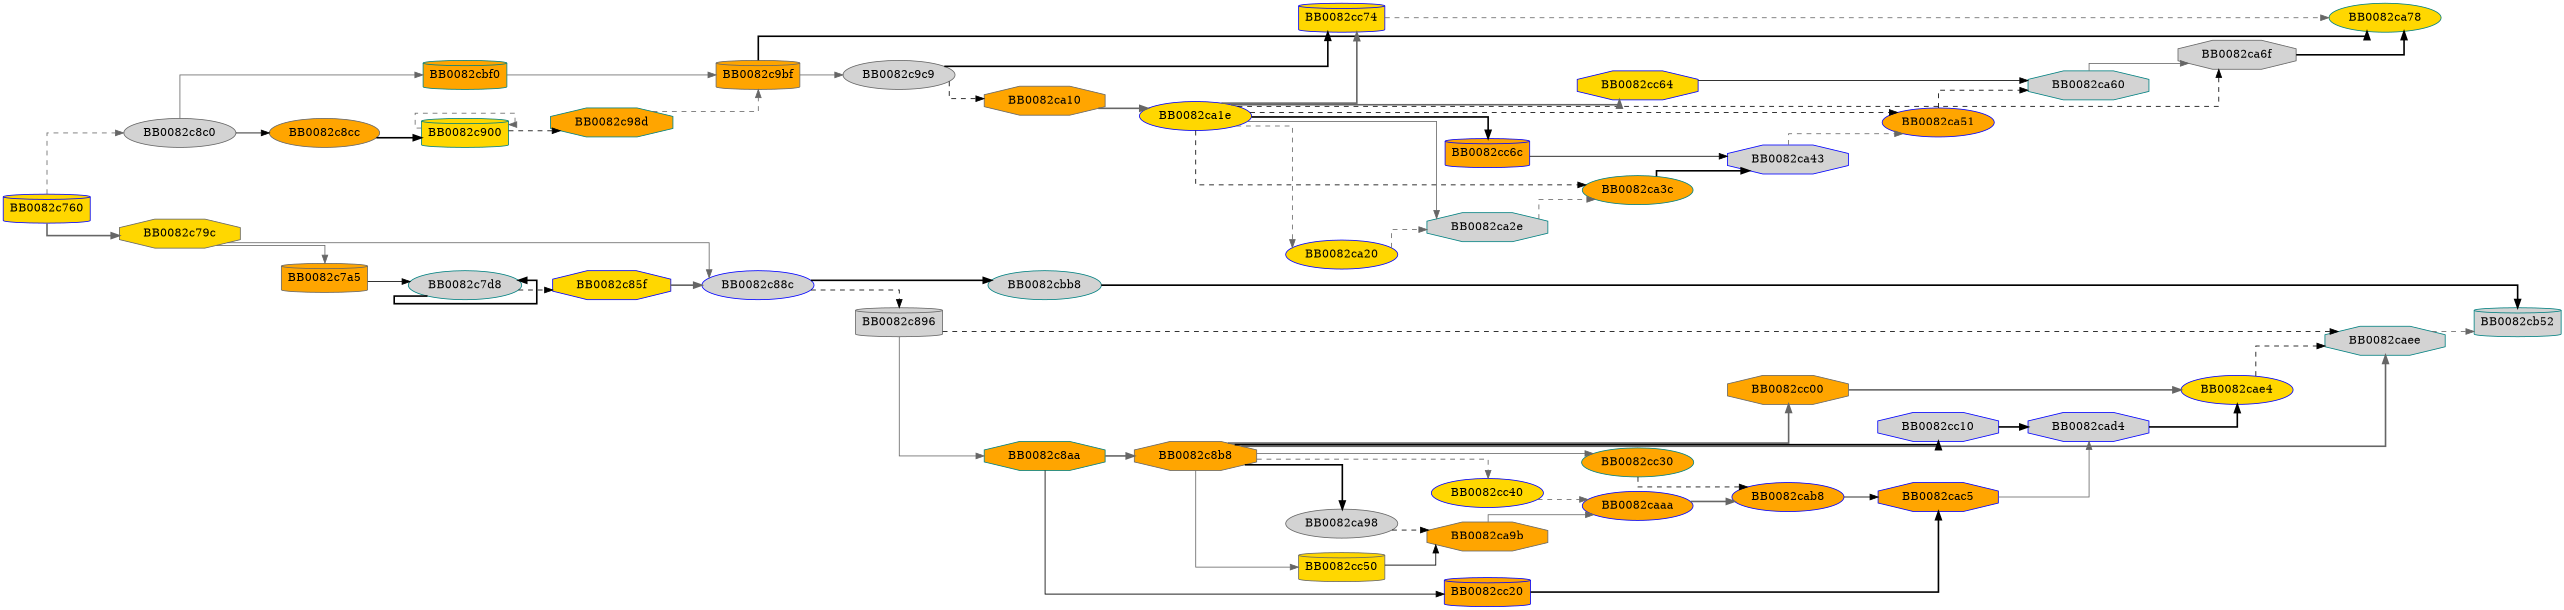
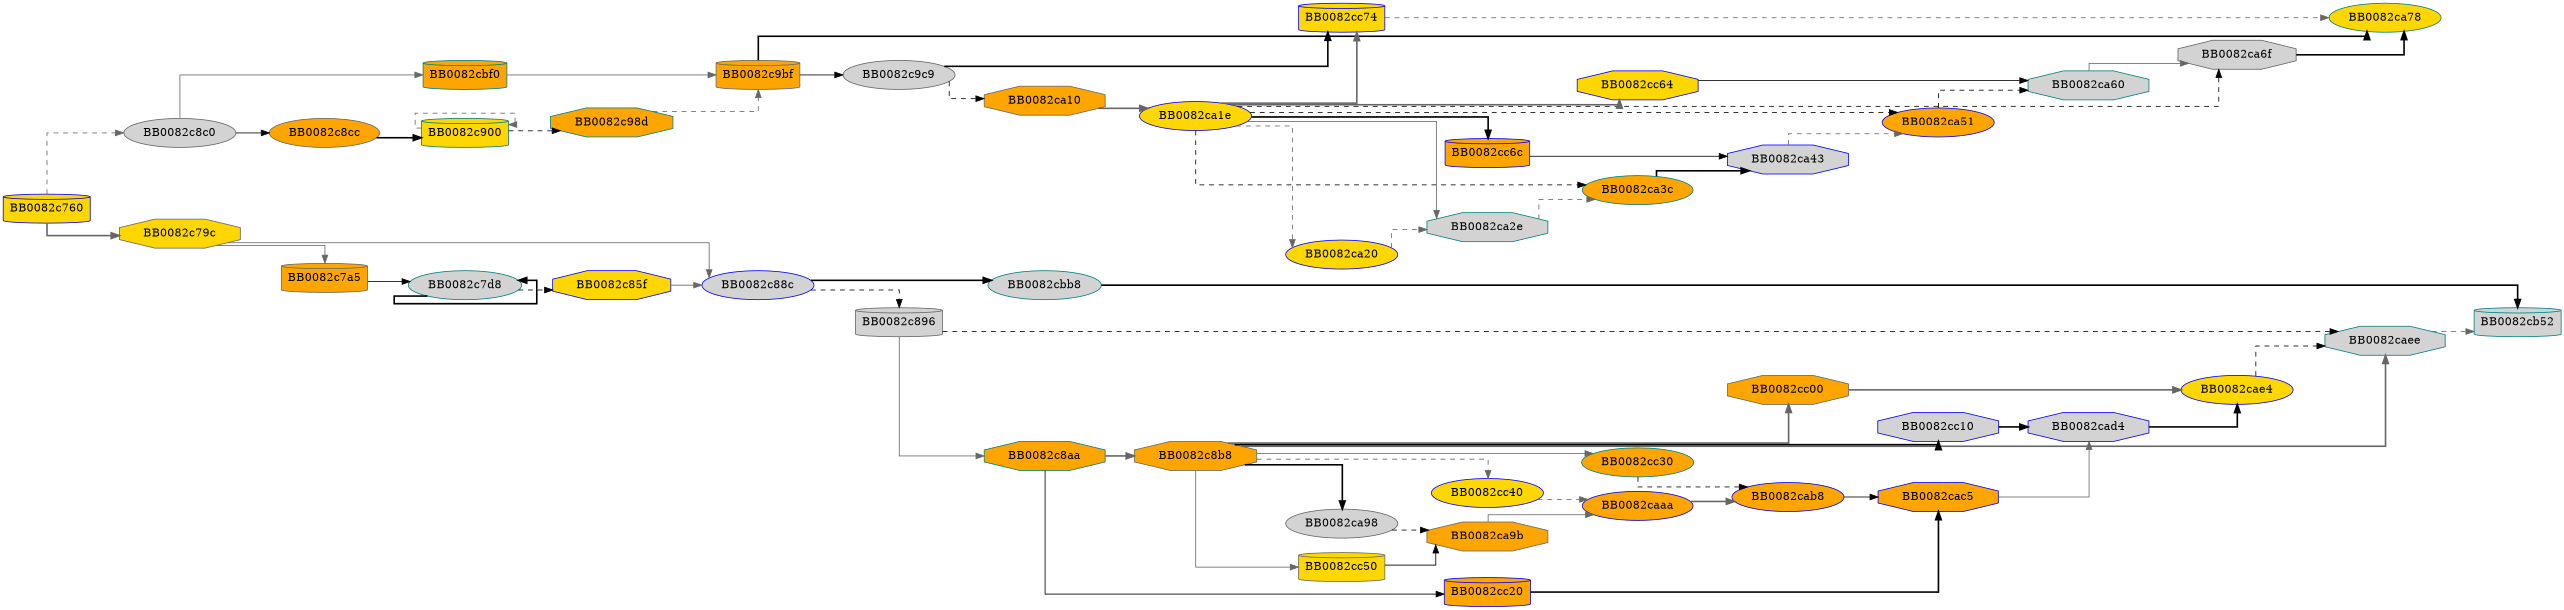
(817, 75) -> (817, 75)
(682, 285) -> (682, 285)
